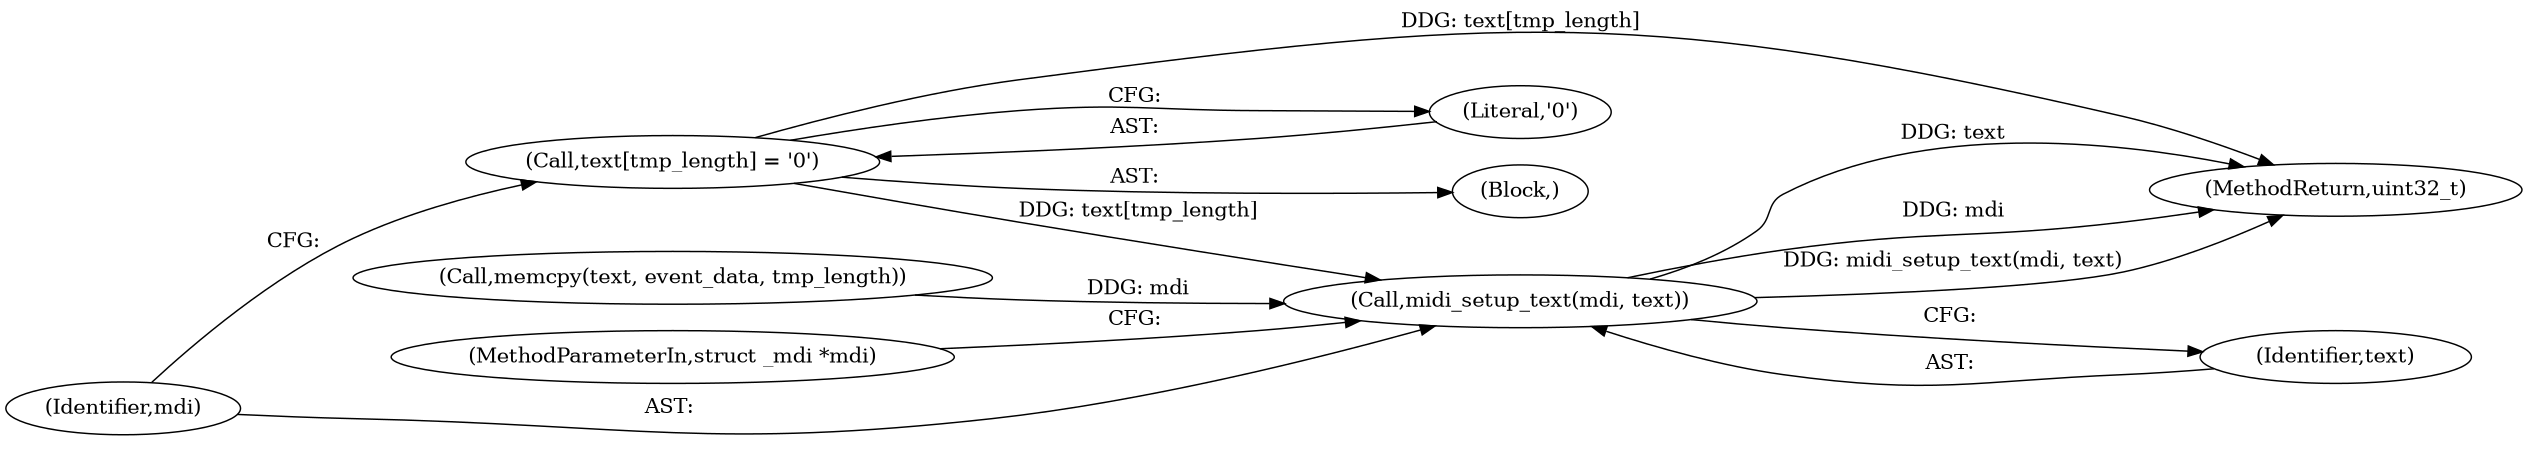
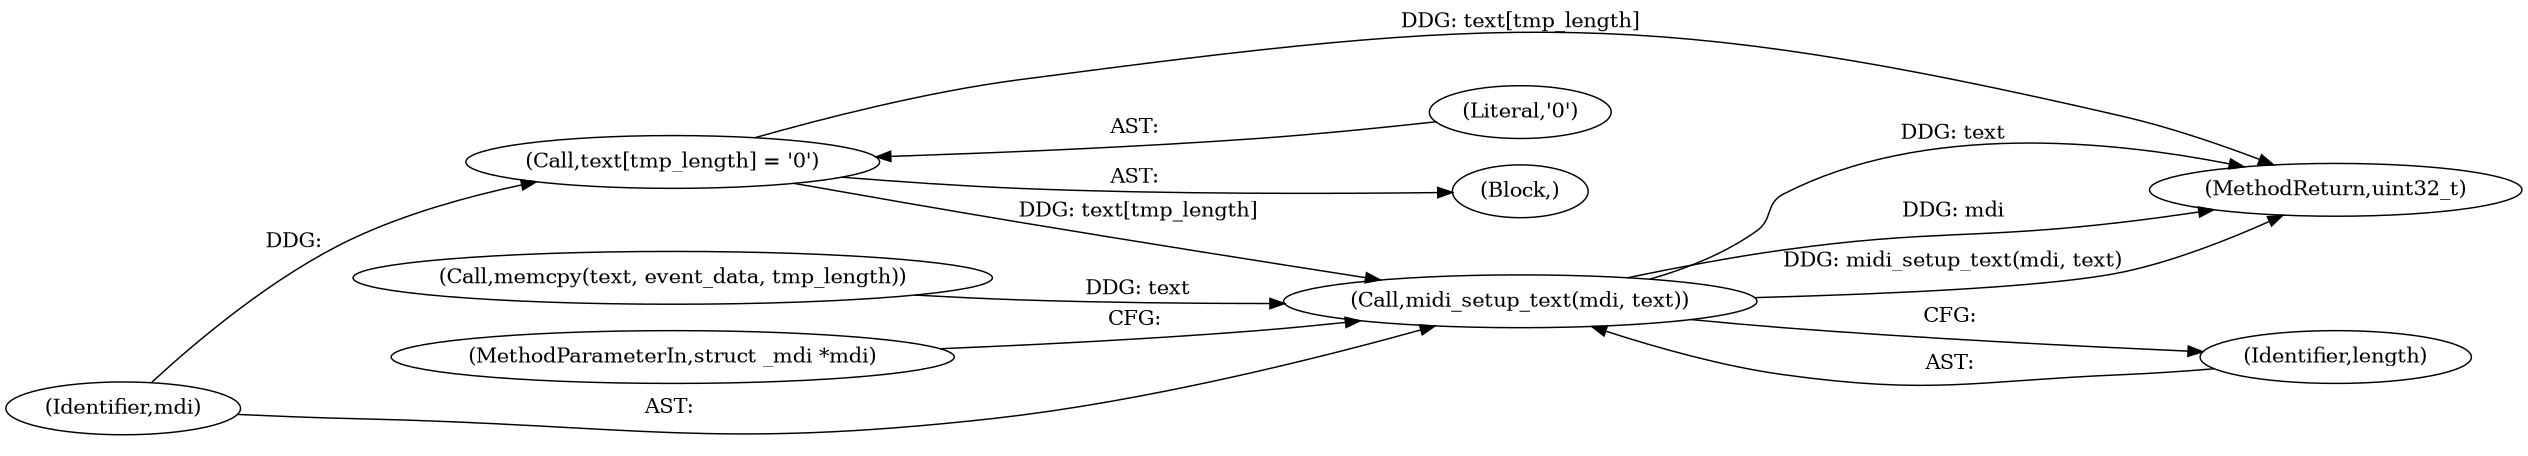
(1101, 107) -> none
(297, 242) -> (297, 242)
(1138, 289) -> (1138, 289)
(2336, 357) -> (2336, 357)
